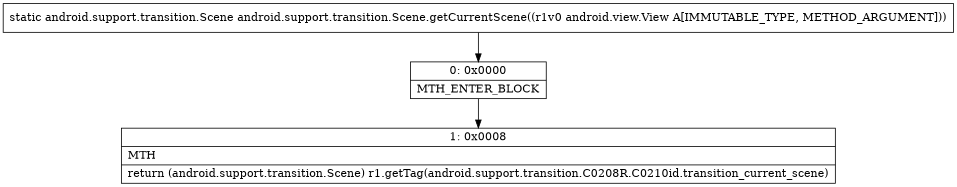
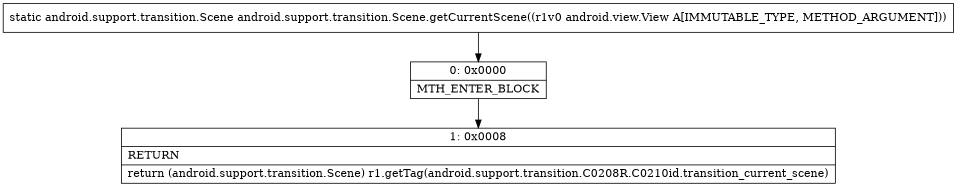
(142, 155) -> (154, 155)
